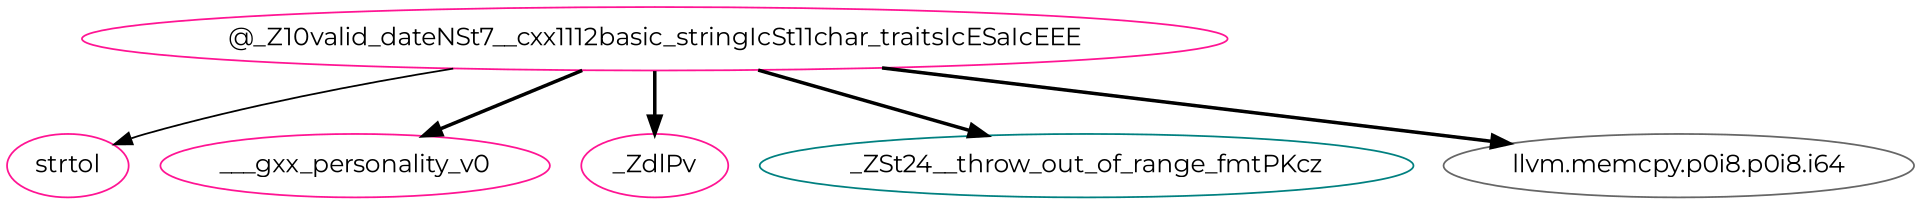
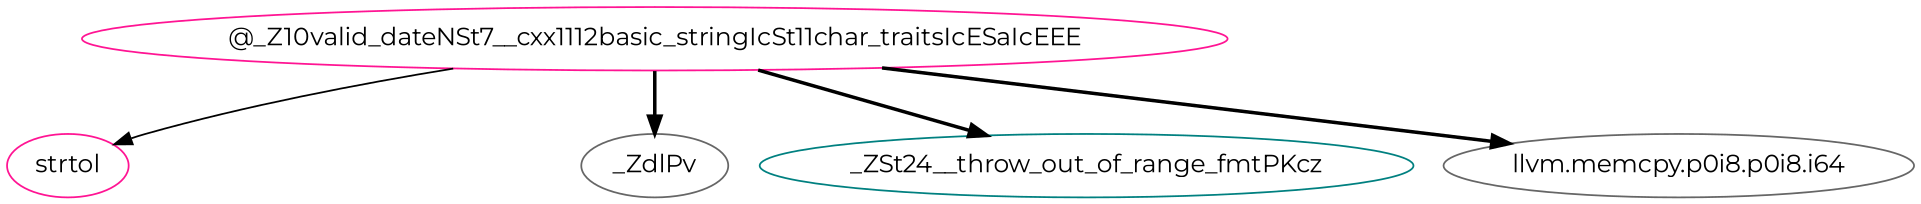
(355, 166) -> none
(655, 166) -> (655, 166)
